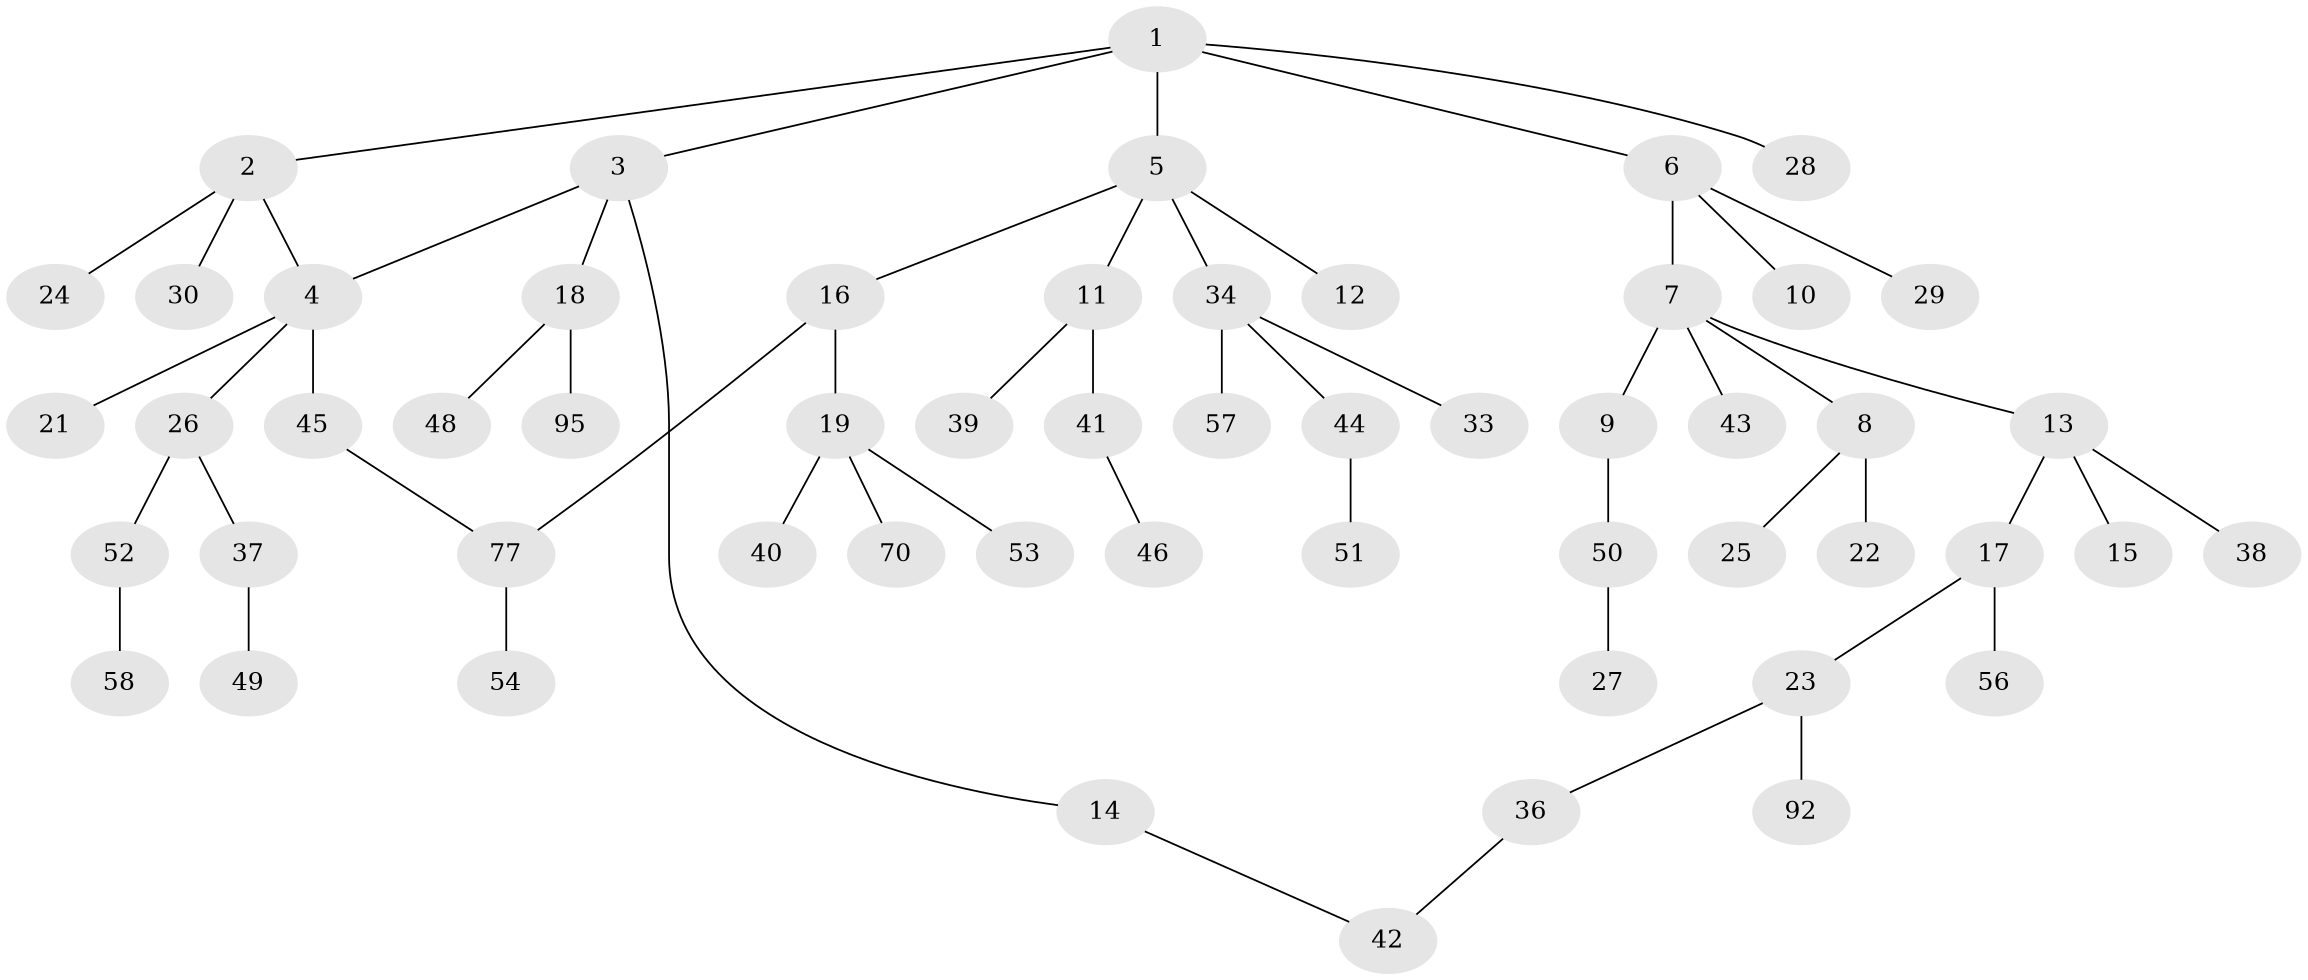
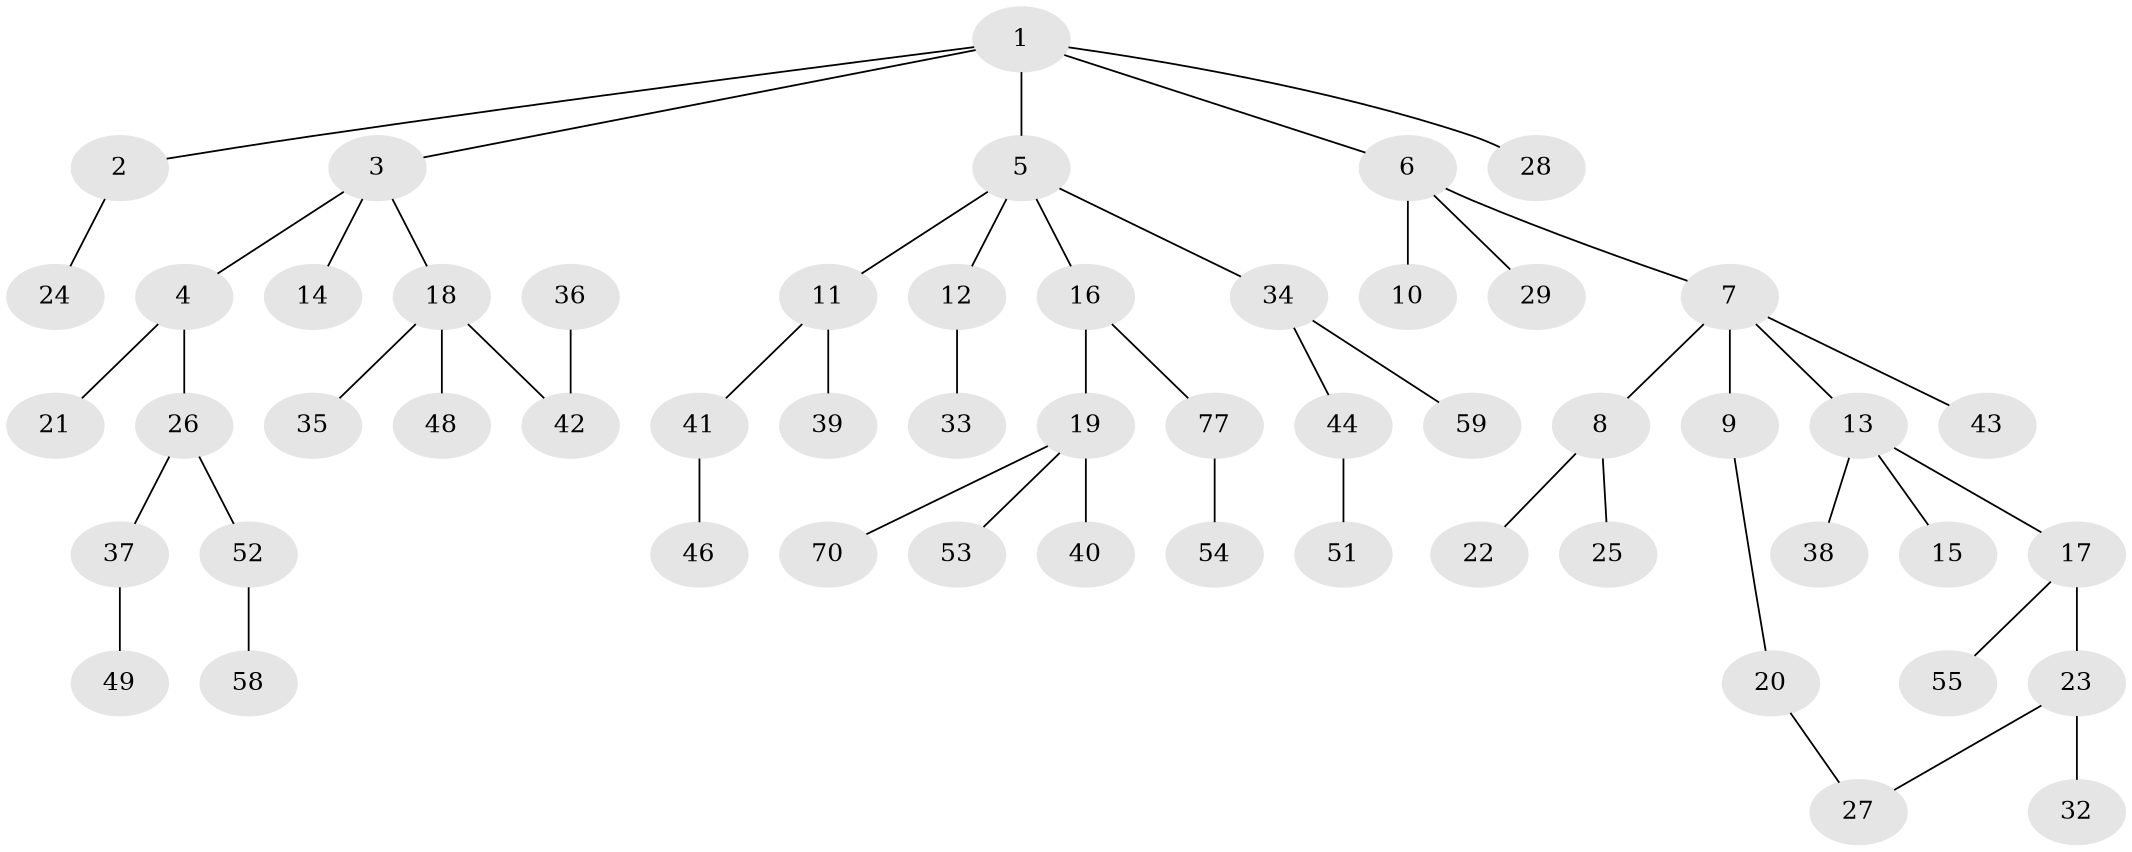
(281, 233) -> none
(184, 297) -> none
(1351, 361) -> (957, 362)
(313, 426) -> none
(571, 426) -> (313, 426)
(1222, 426) -> (1472, 426)
(1608, 555) -> (1771, 683)
(1995, 683) -> (1948, 683)
(1666, 748) -> (1968, 748)
(1801, 812) -> (2077, 812)
(1247, 877) -> (506, 361)
